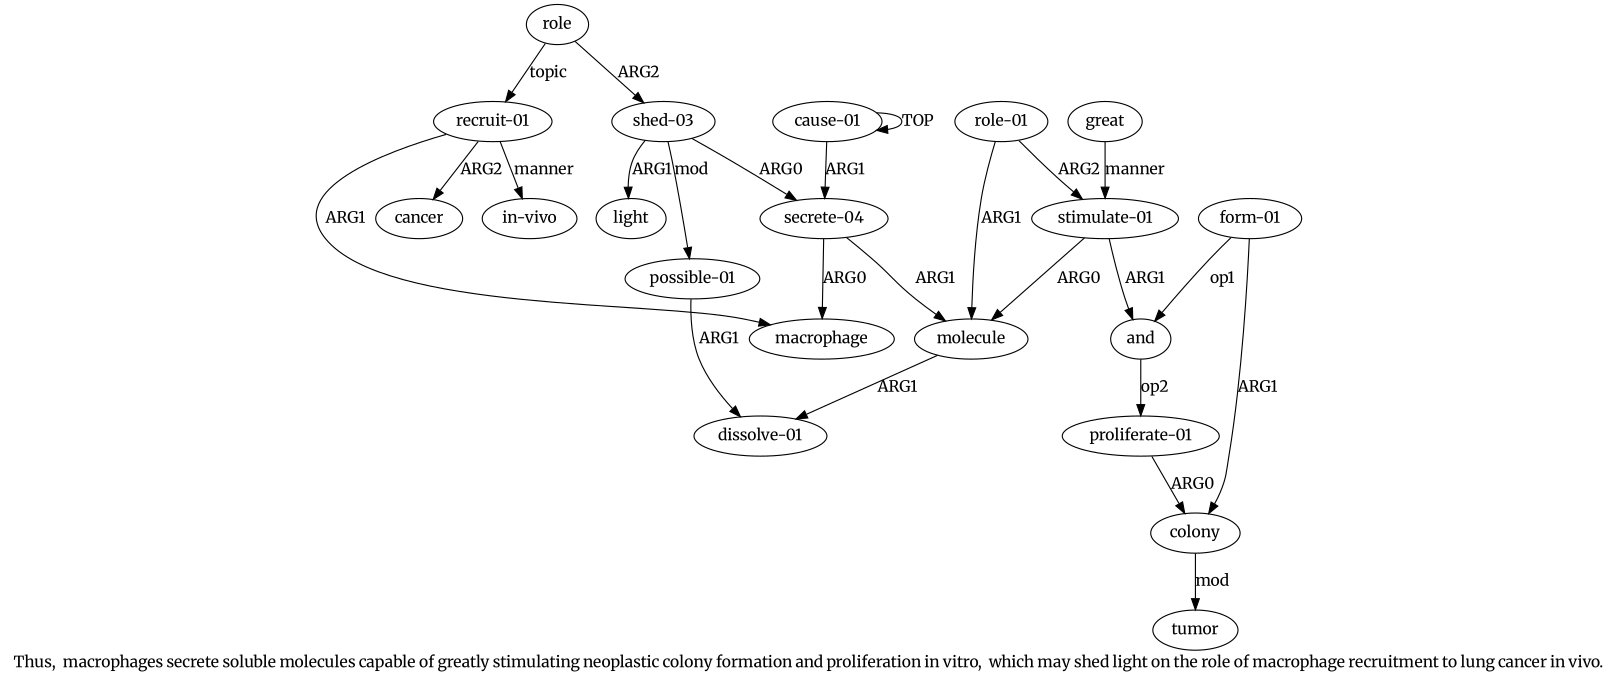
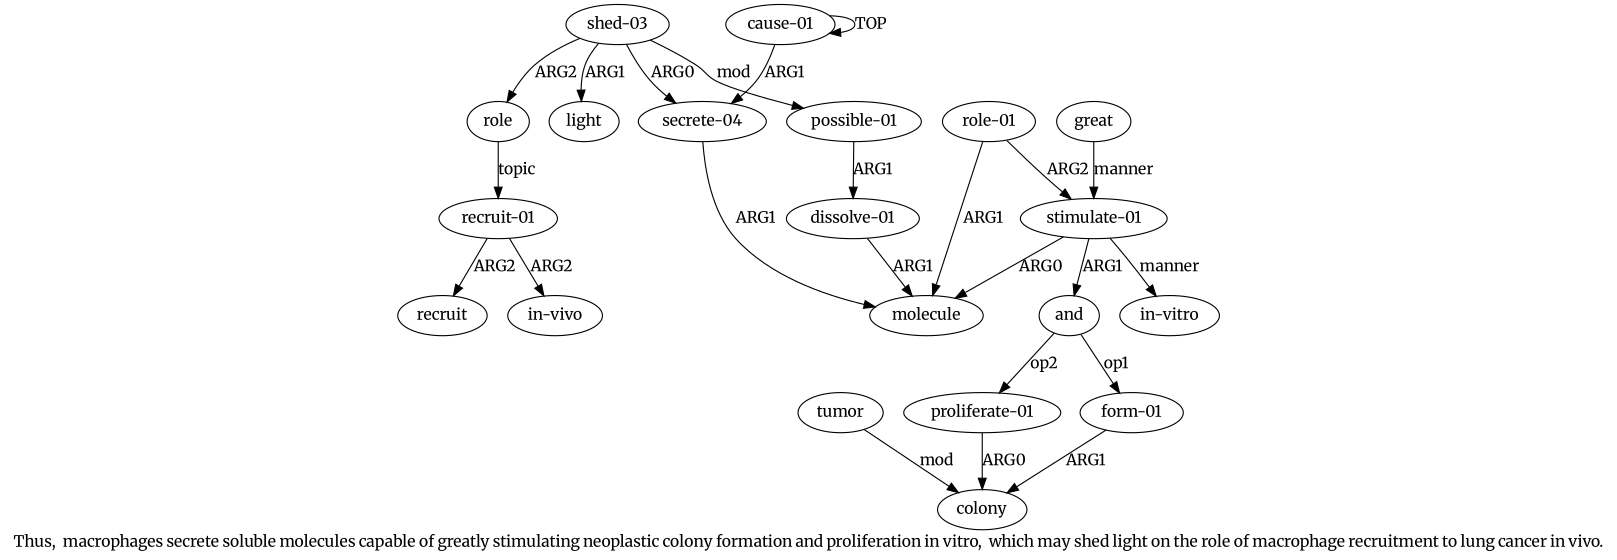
(605, 68) -> (541, 60)
(544, 170) -> (552, 267)
(419, 219) -> (442, 316)
(1196, 274) -> (1097, 359)
none -> (1170, 316)
(822, 339) -> none
(872, 385) -> (886, 263)
(1195, 576) -> (907, 458)
